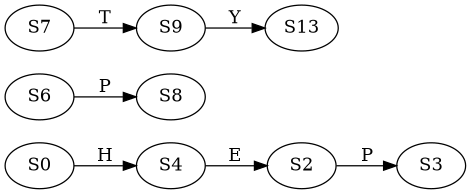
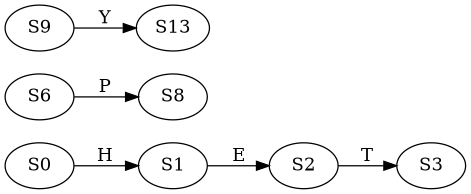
(40, 28) -> none
(367, 156) -> (367, 156)
(171, 166) -> (173, 166)
